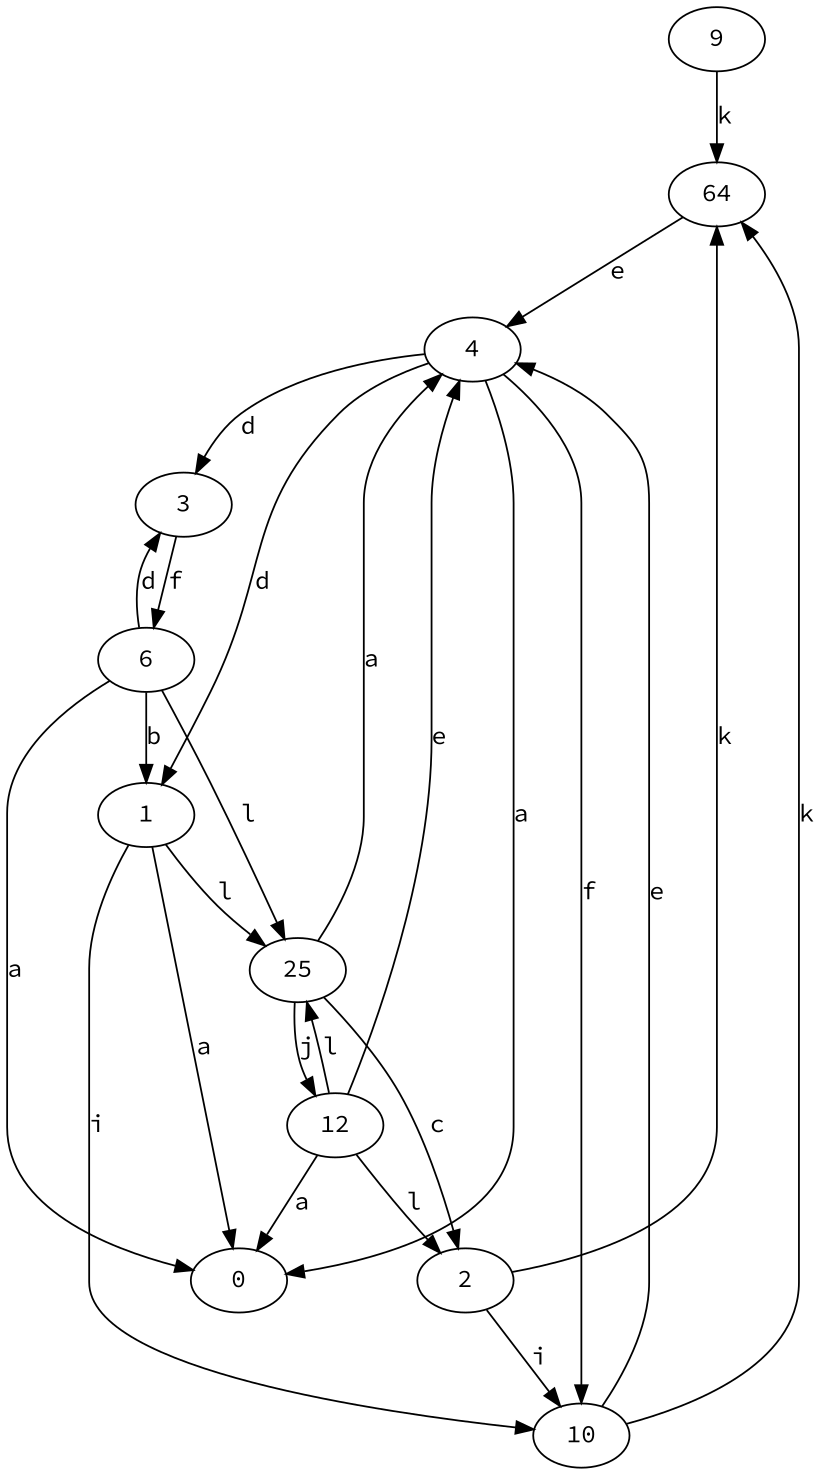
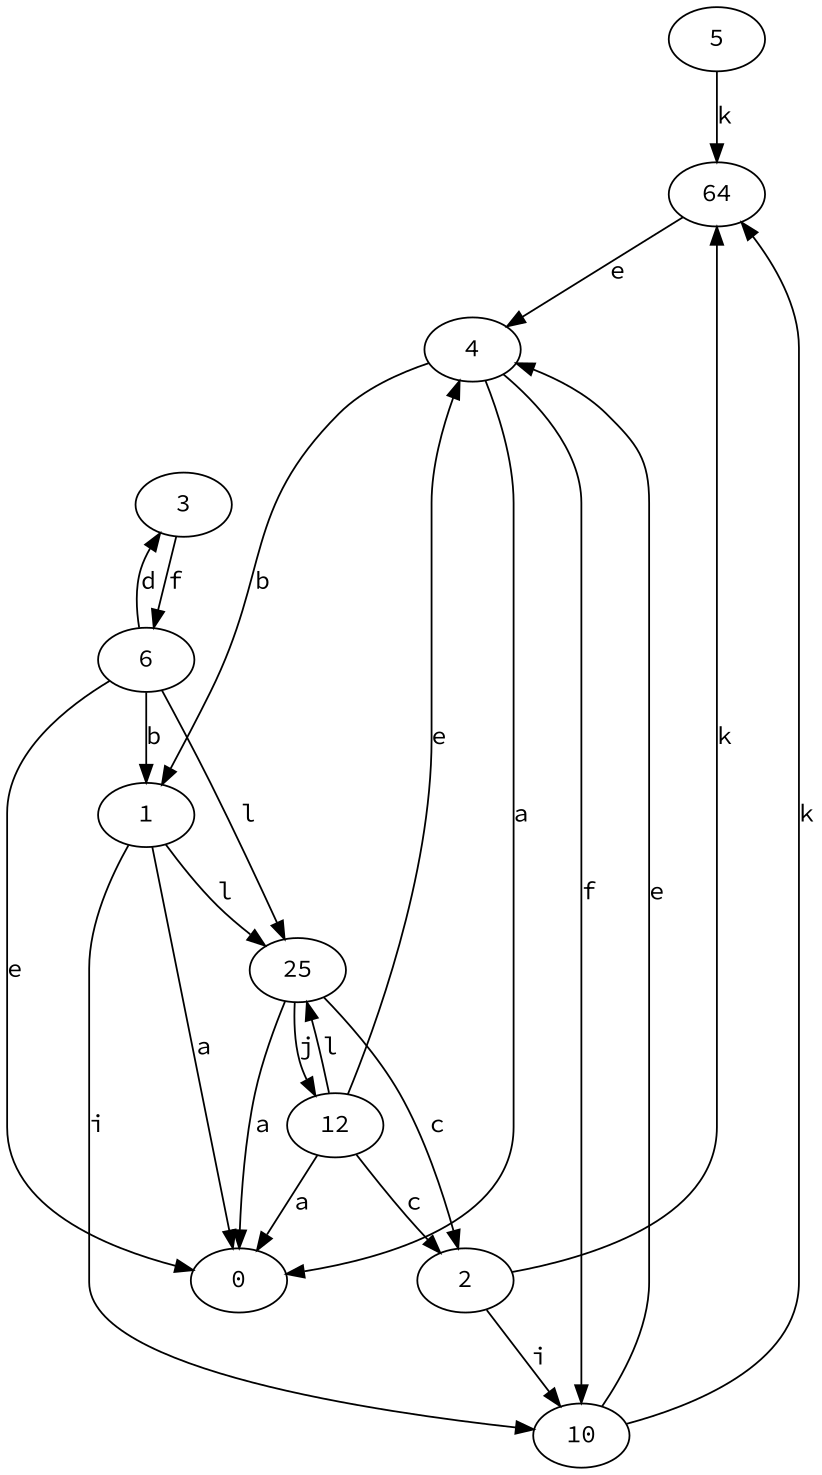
(717, 39) -> (717, 39)
(302, 382) -> none
(263, 582) -> (263, 582)
(364, 658) -> (251, 1113)
(15, 970) -> (15, 970)
(415, 1203) -> (415, 1203)
